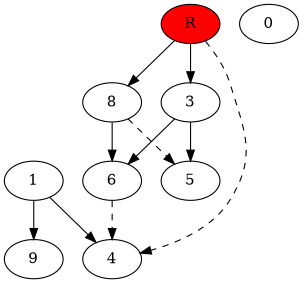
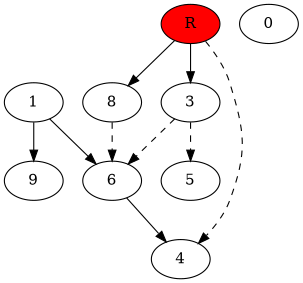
(112, 136) -> (112, 136)
(191, 136) -> (191, 136)
(146, 137) -> none
(156, 137) -> (155, 138)
(112, 215) -> (143, 216)
(69, 216) -> (69, 138)
